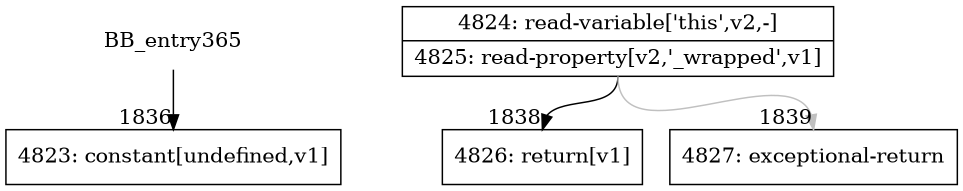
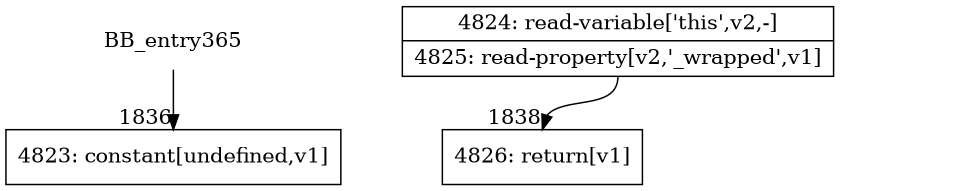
(814, 157) -> none
